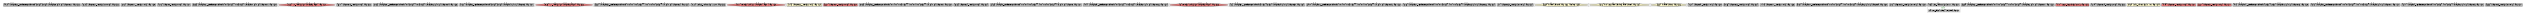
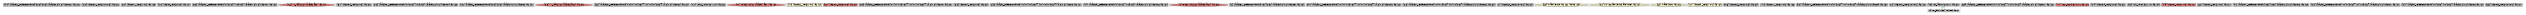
(1705, 5) -> (1705, 5)
(2144, 5) -> (2144, 5)
(2214, 5) -> (2214, 5)
